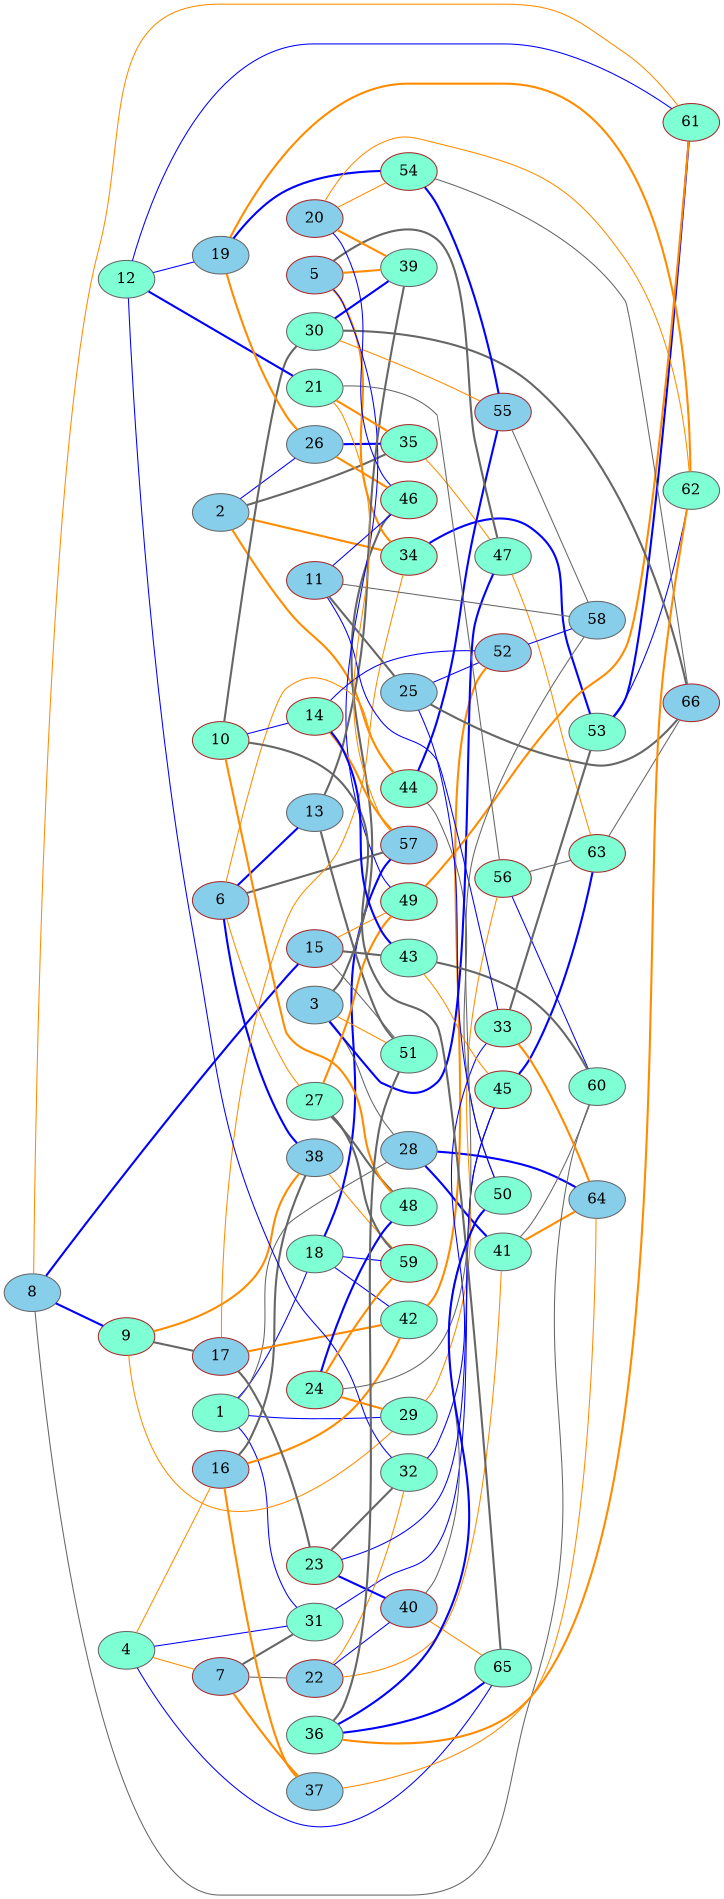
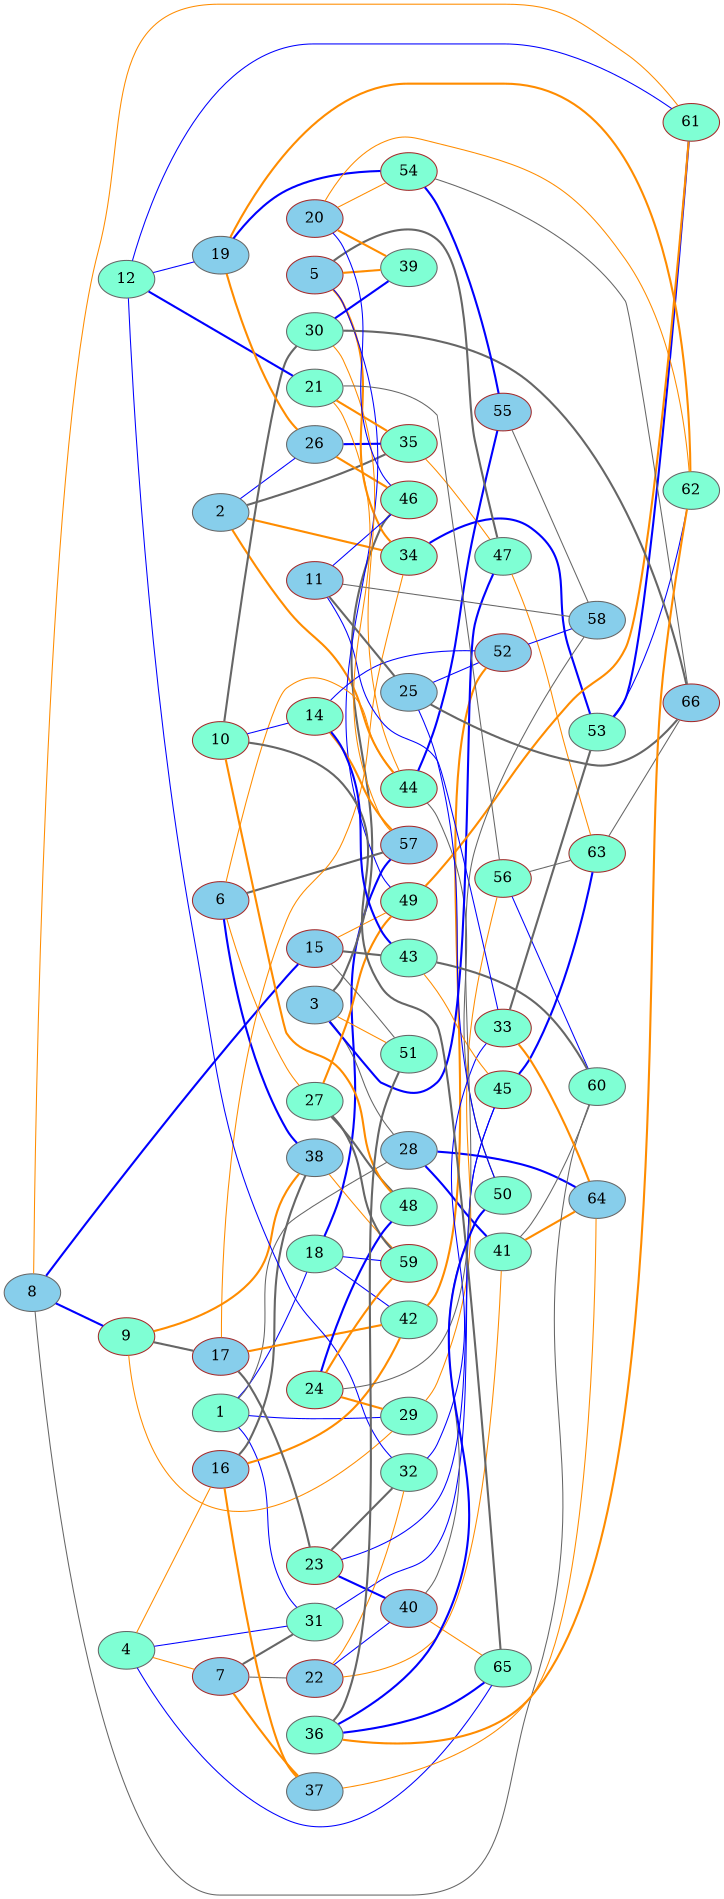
(411, 369) -> (368, 622)
(315, 813) -> none
